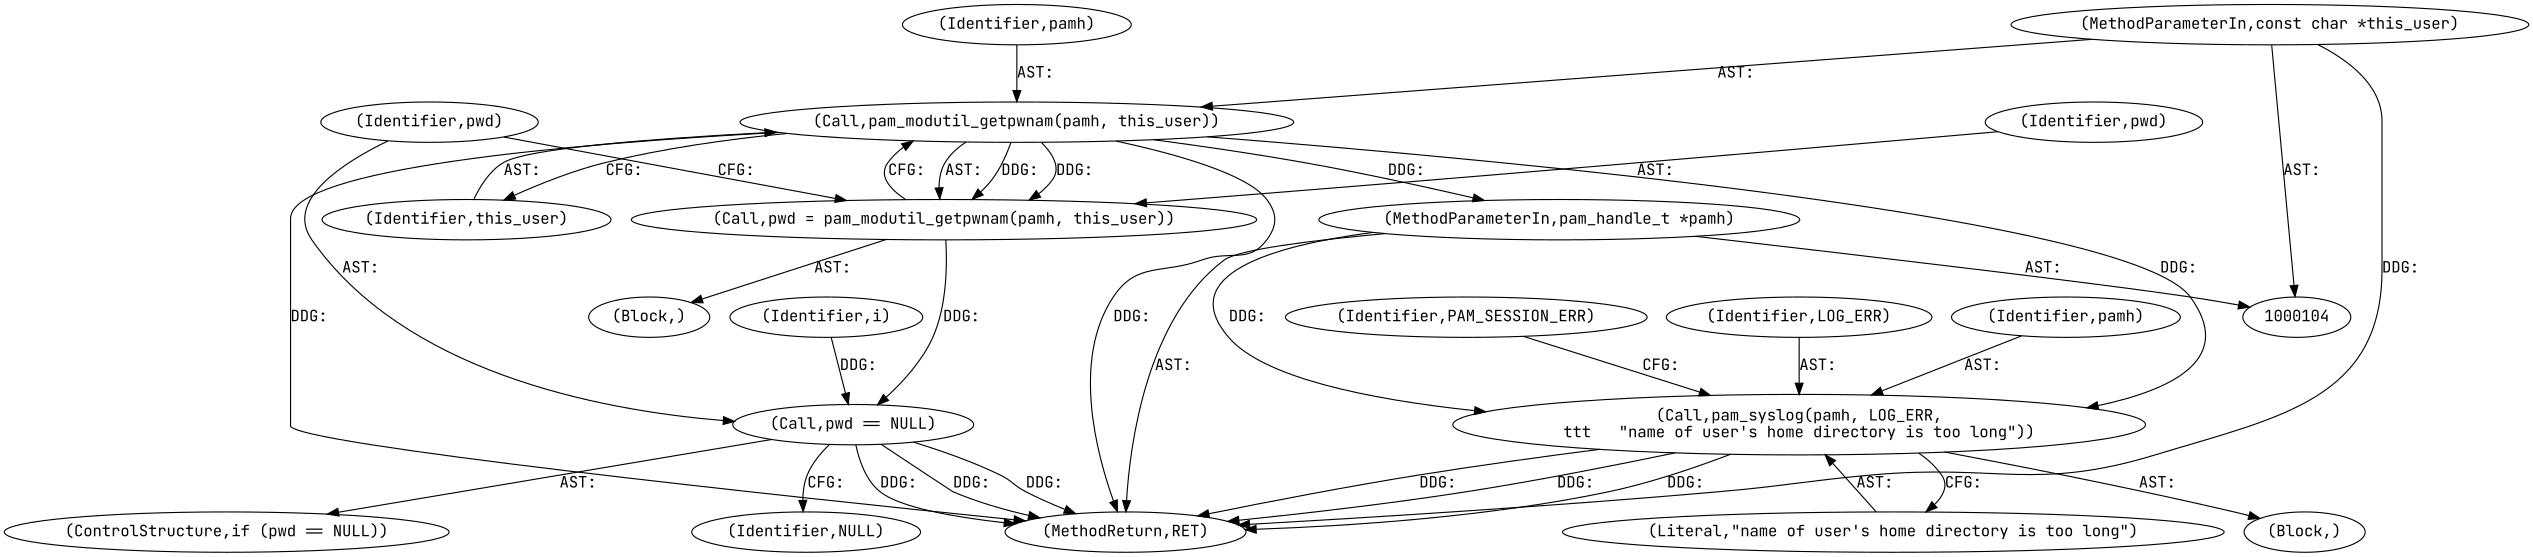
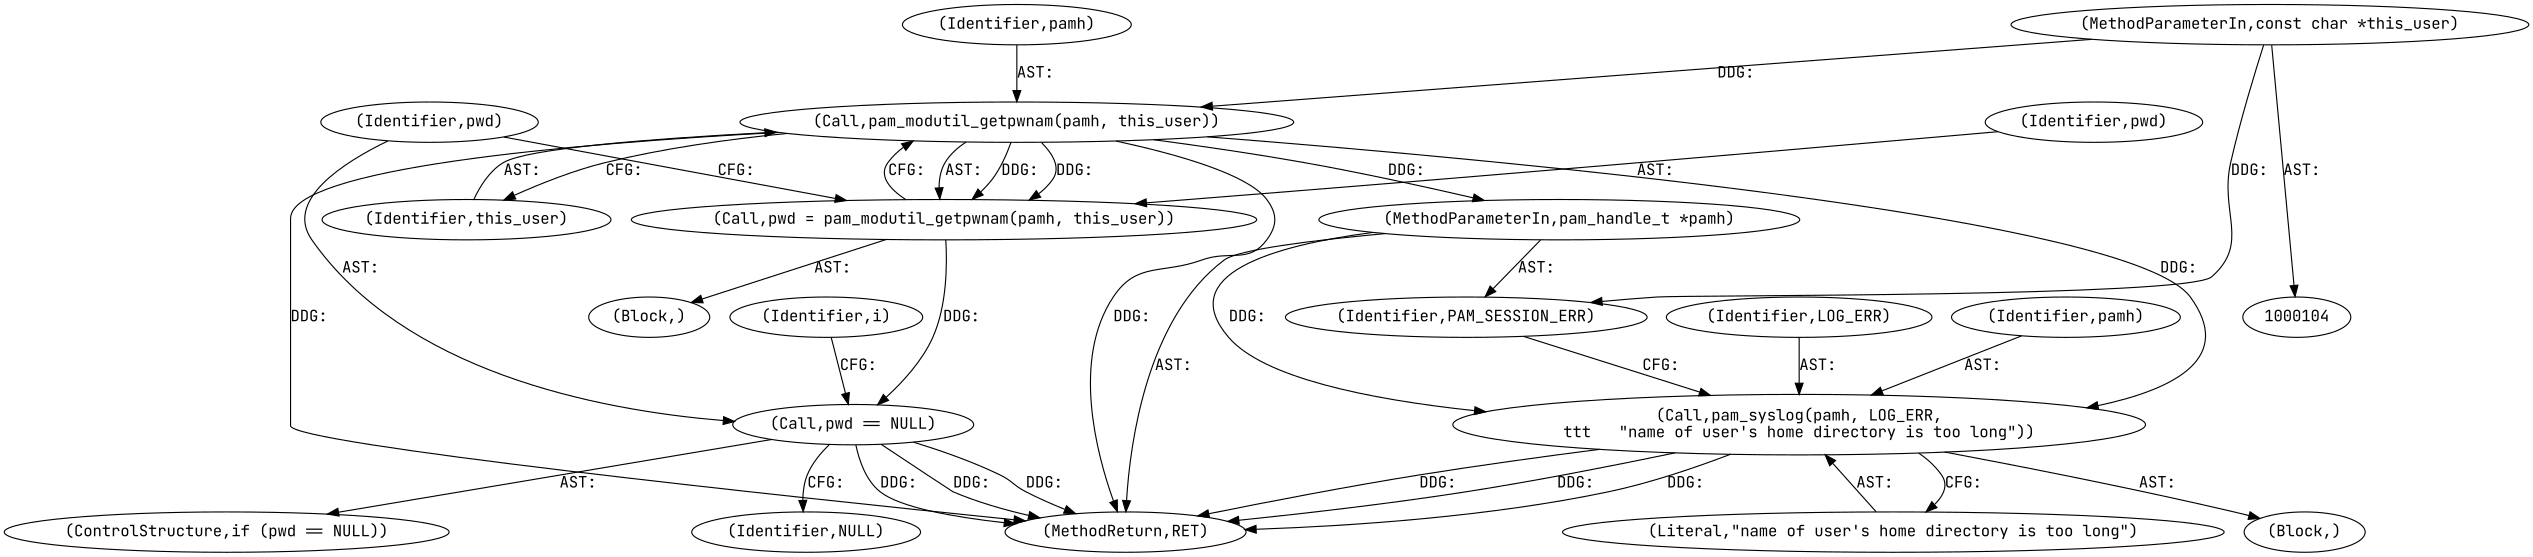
(1741, 73) -> (1741, 73)
(1967, 268) -> (1517, 264)
(863, 366) -> (863, 366)
(1990, 473) -> (2029, 292)
